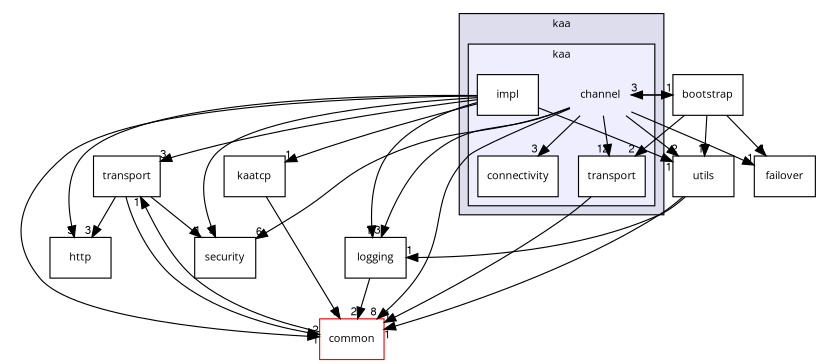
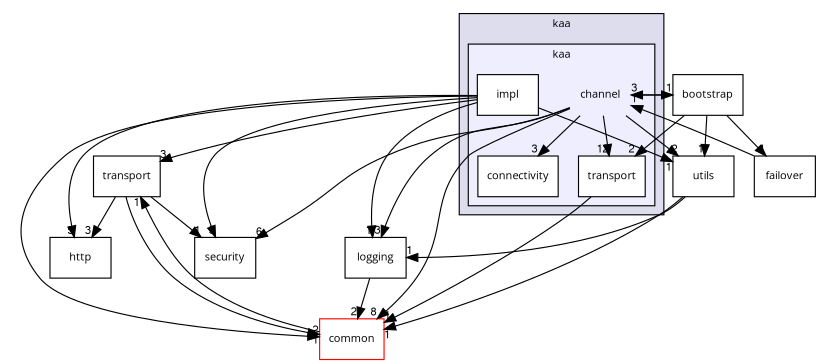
(688, 136) -> (698, 132)
(255, 176) -> none
